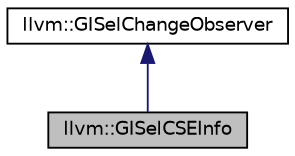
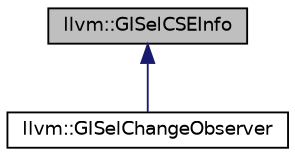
(148, 88) -> (148, 88)
